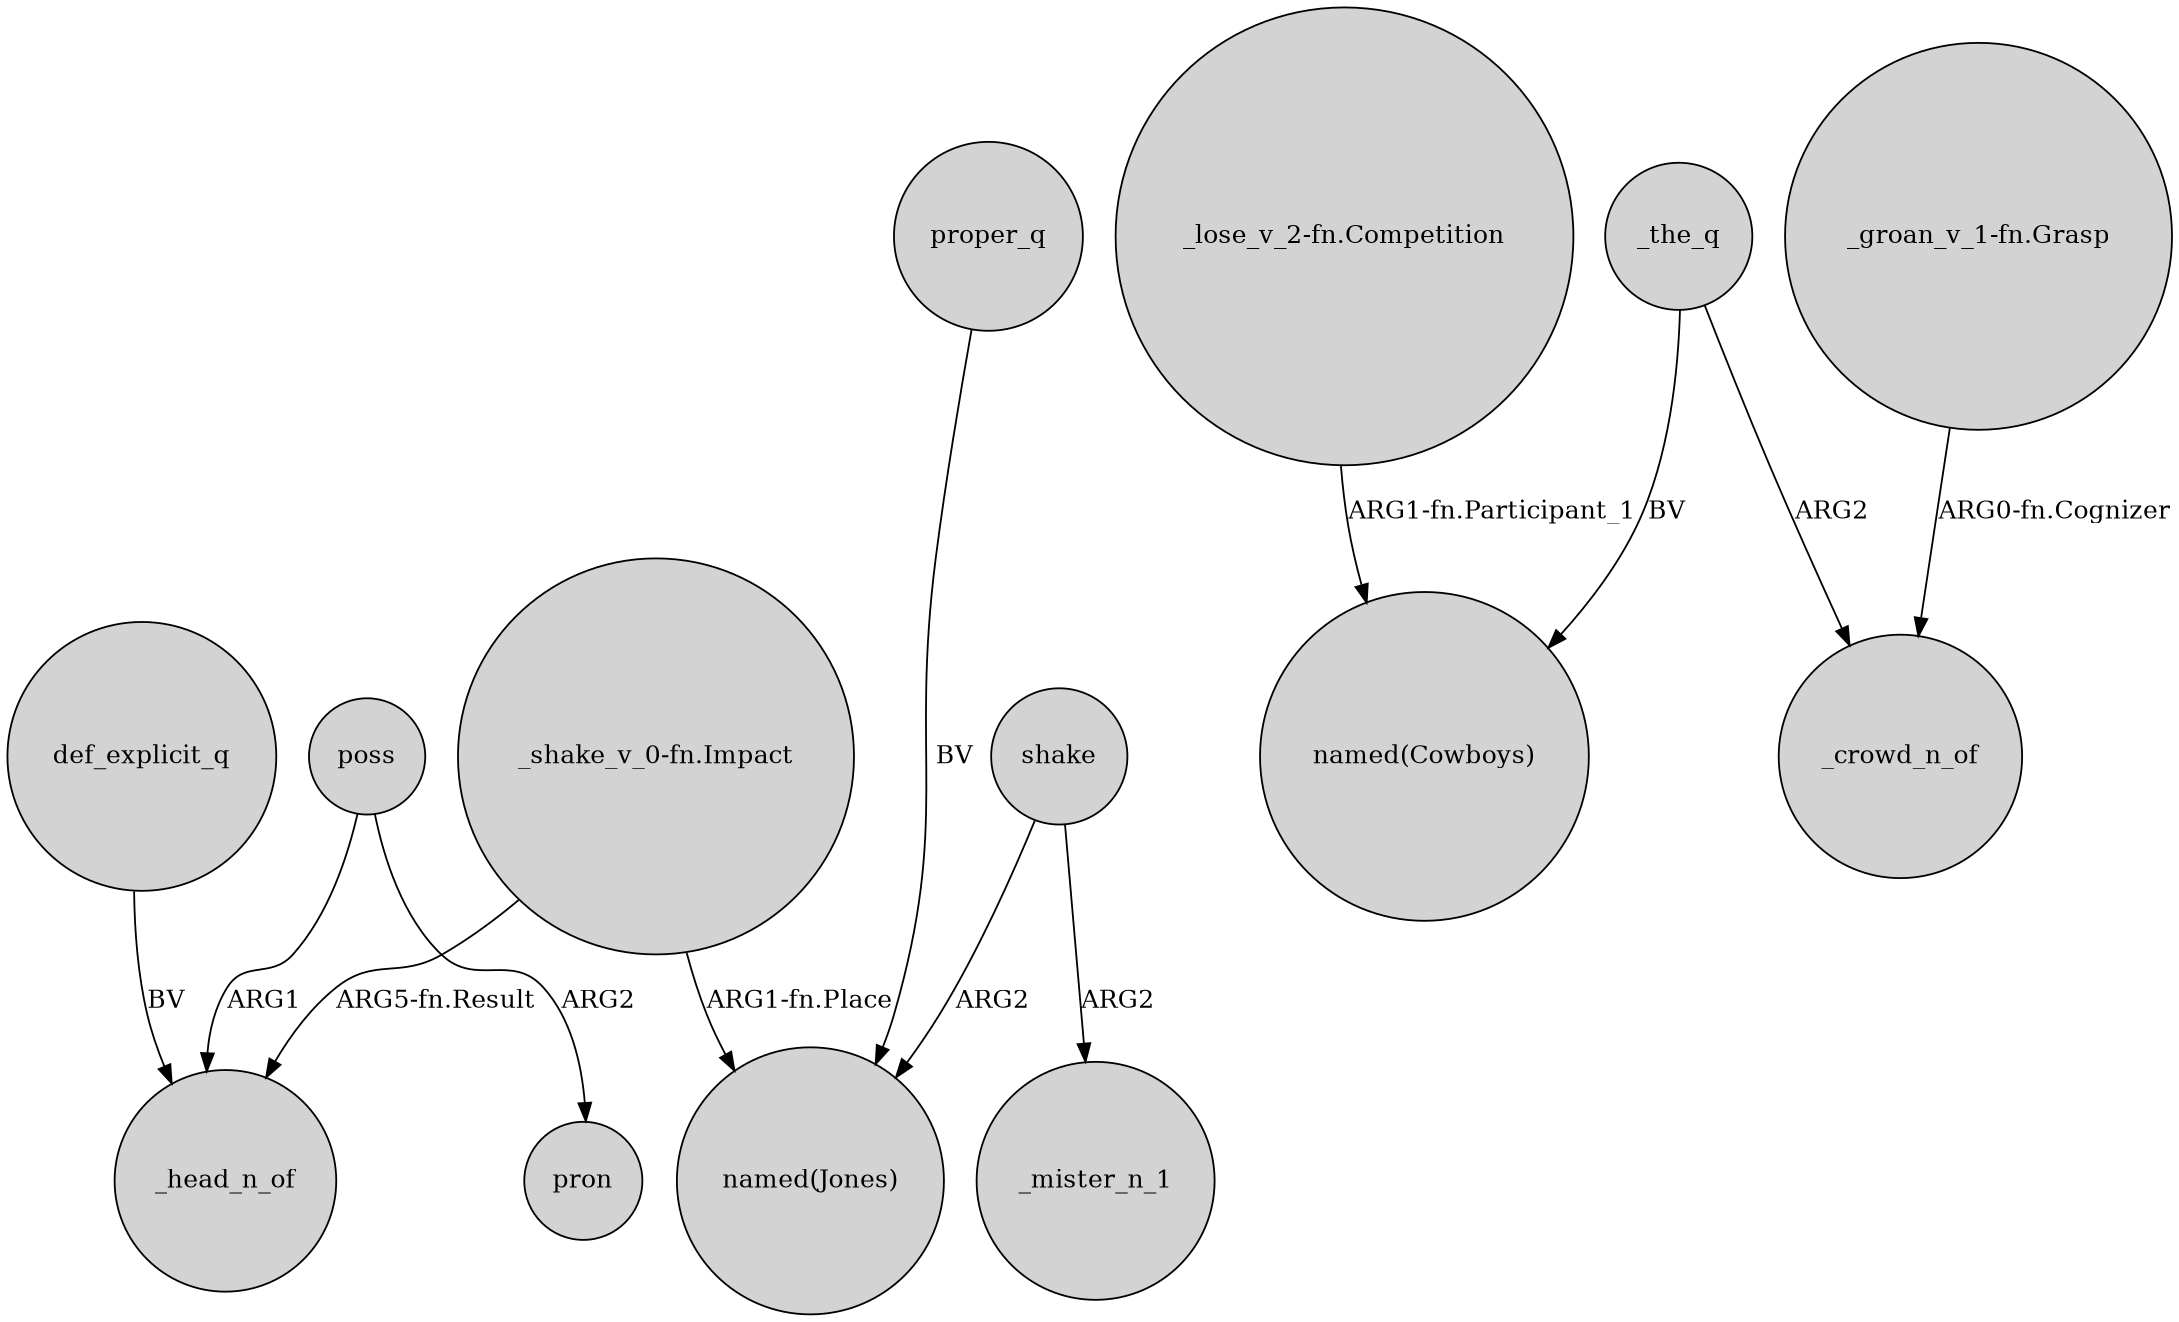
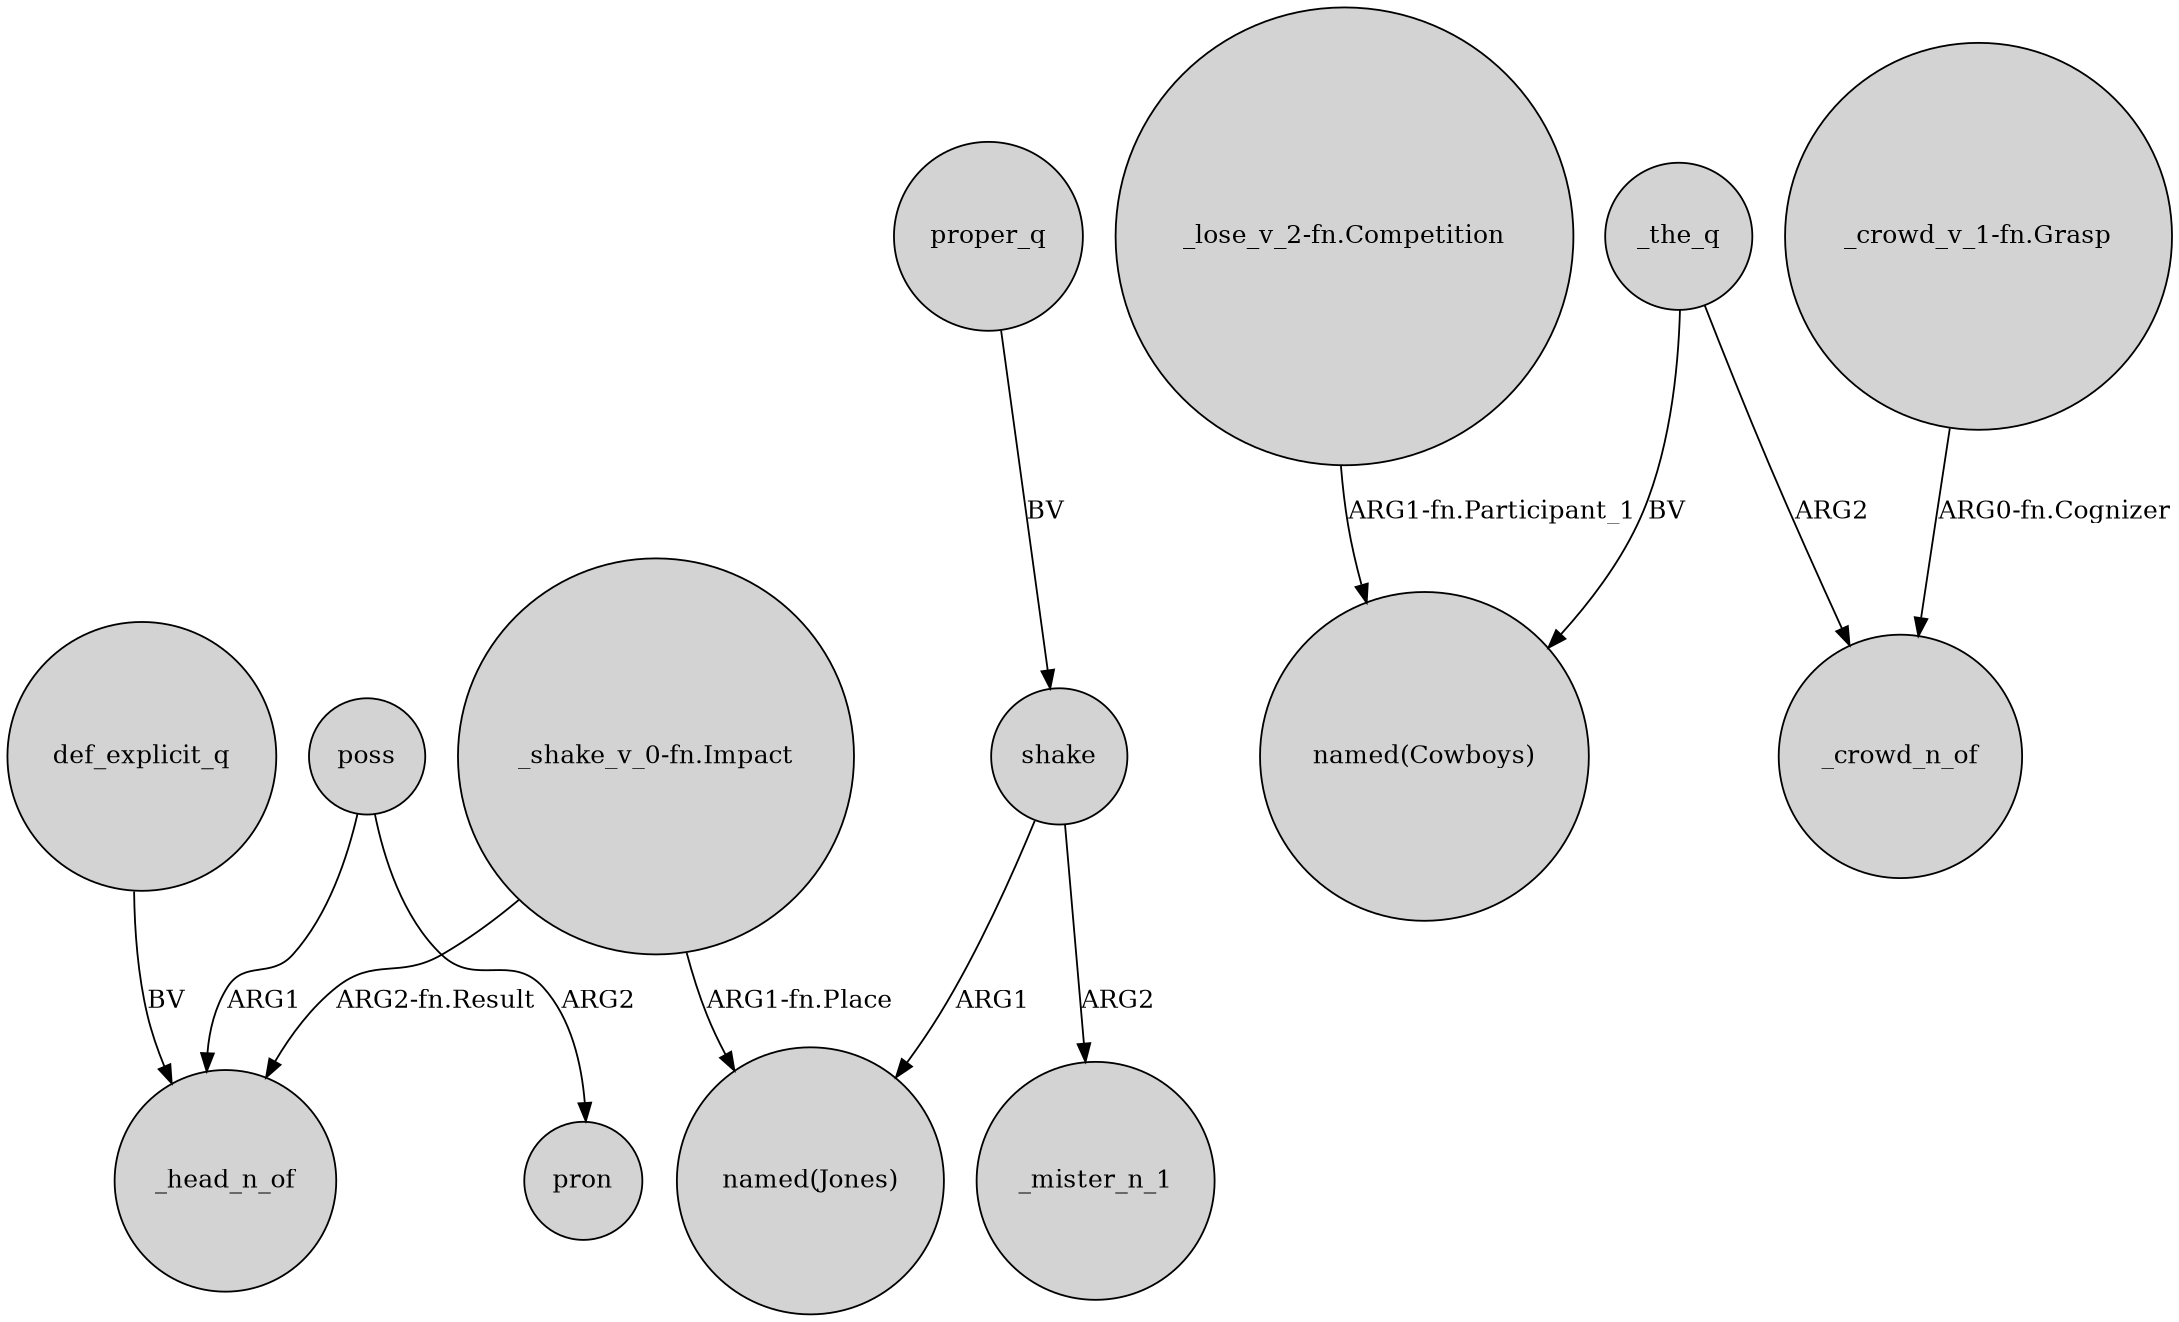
(1979, 236) -> (1979, 236)
(926, 689) -> (1024, 500)
(436, 1001) -> (436, 1001)
(993, 1001) -> (993, 1001)
